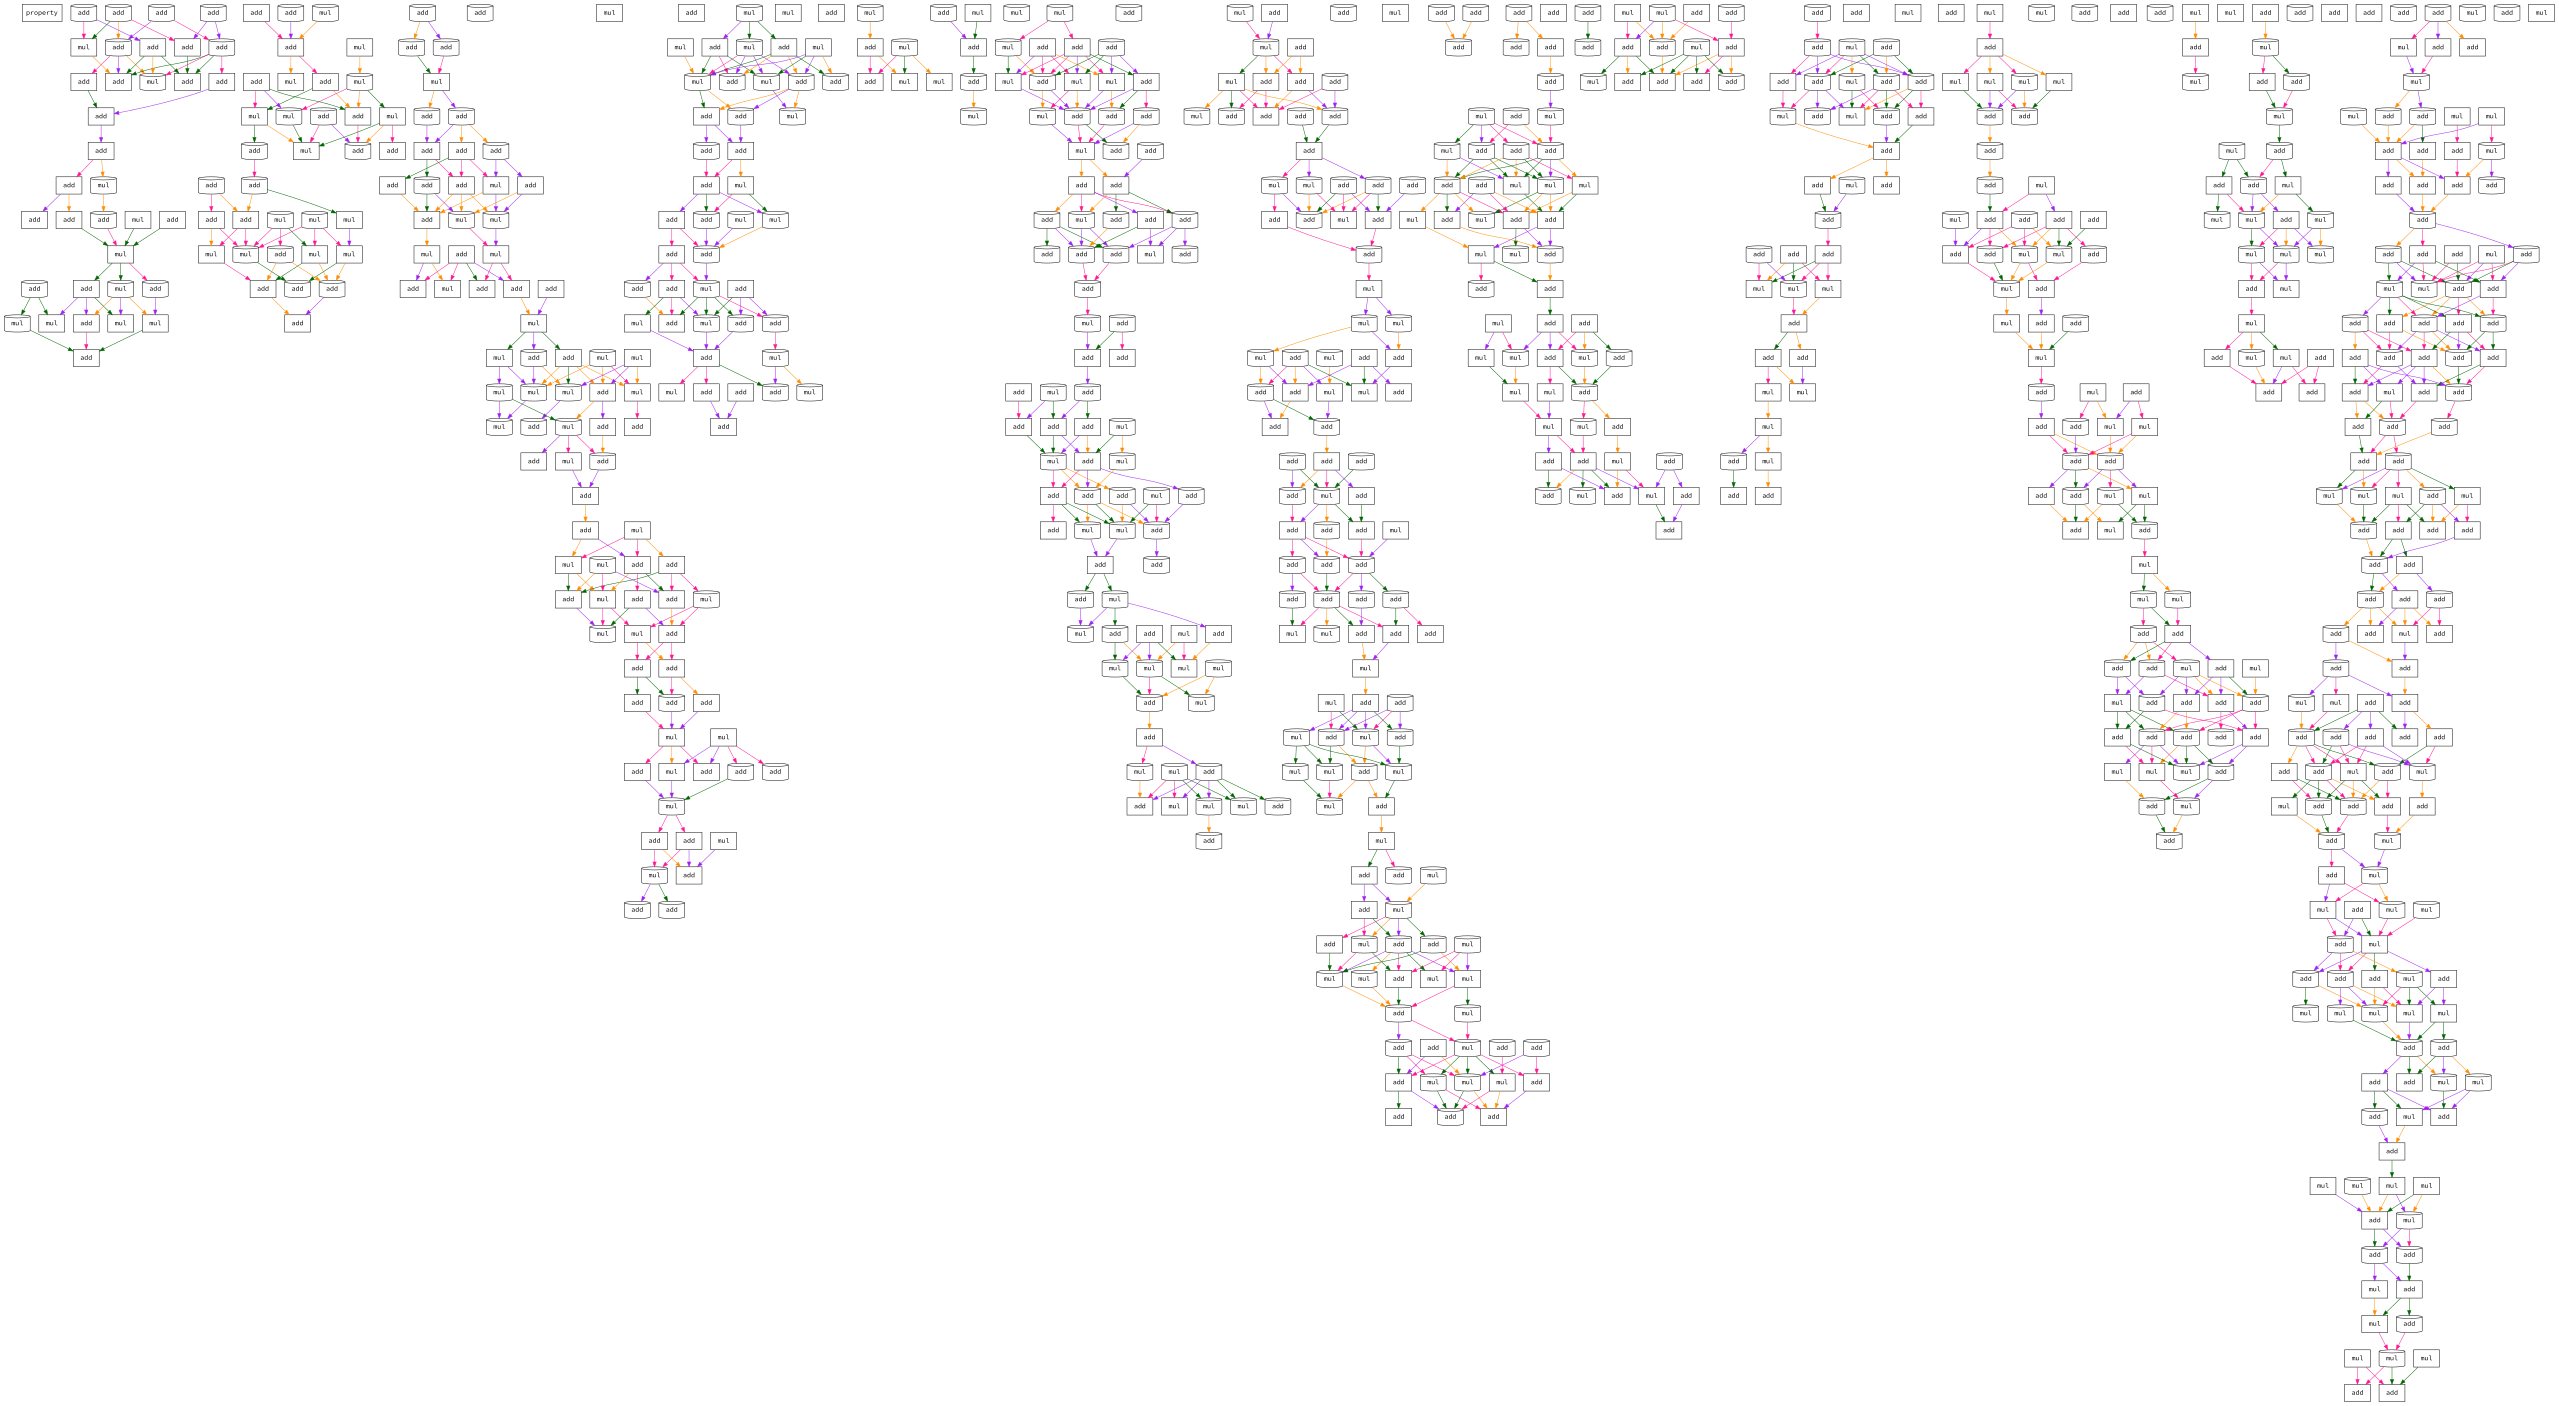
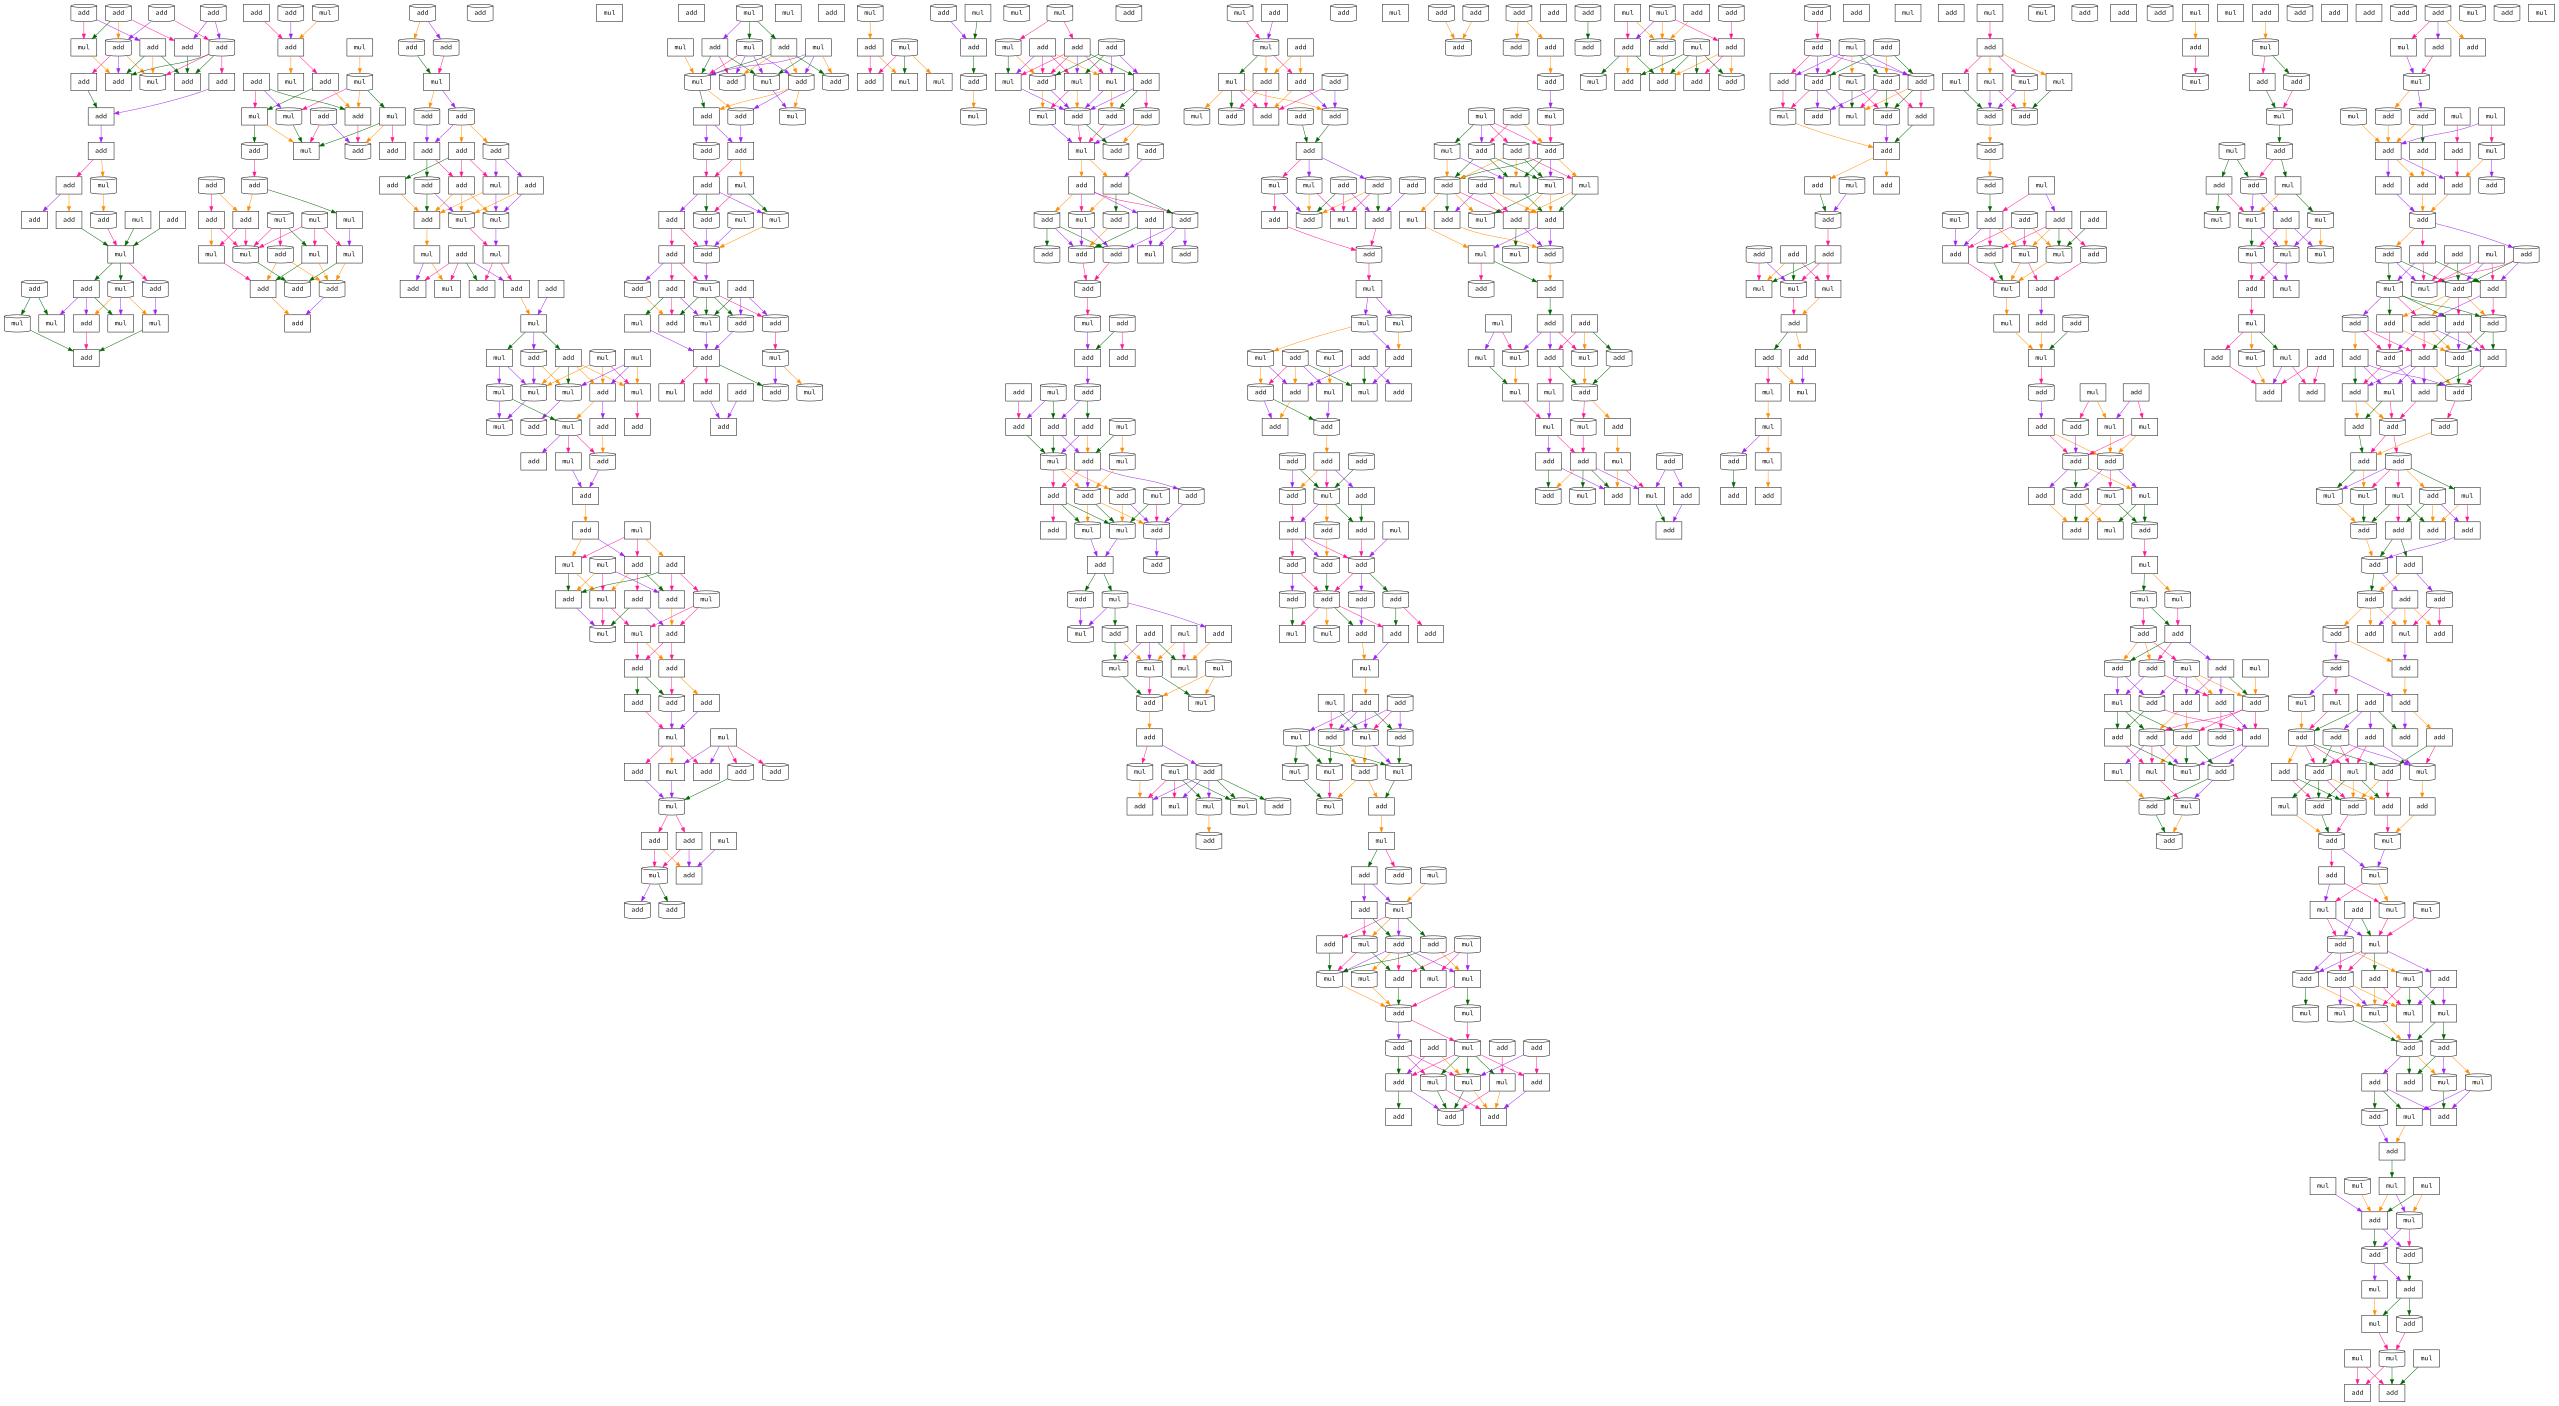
(42, 13) -> none
